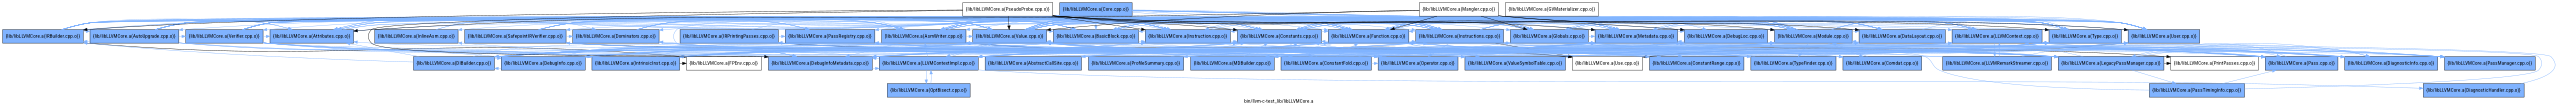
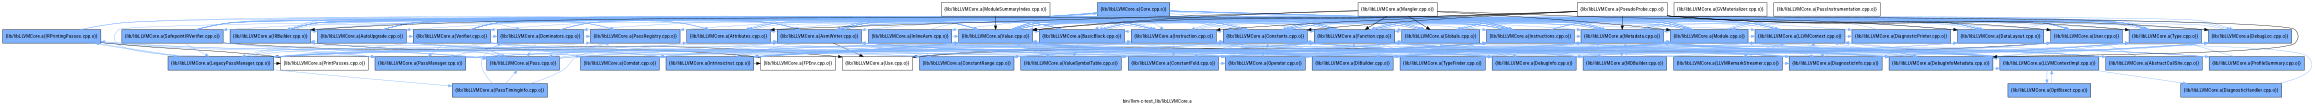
none -> (996, 9)
none -> (1827, 9)
none -> (902, 17)
(1100, 17) -> (1066, 49)
none -> (1901, 36)
(1160, 49) -> none
(1551, 52) -> none
